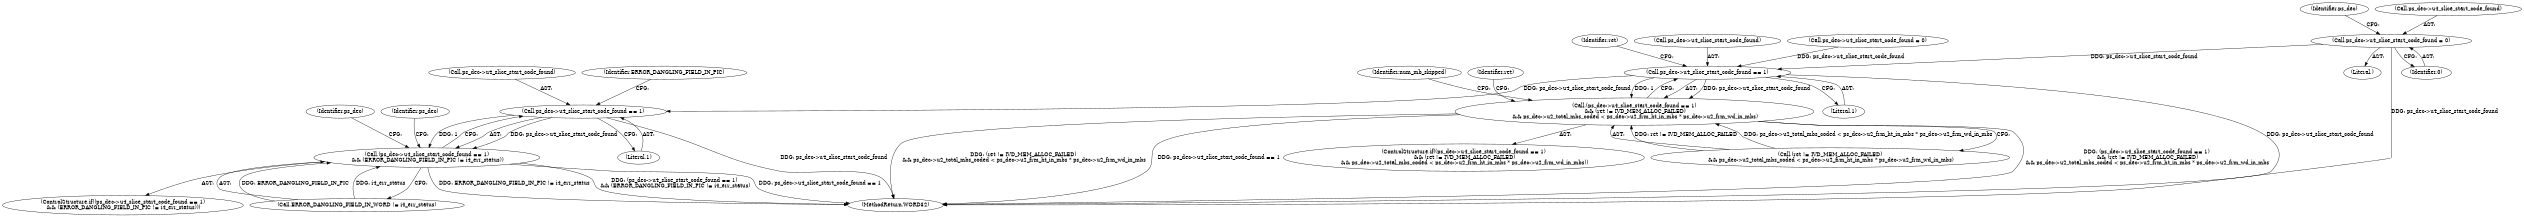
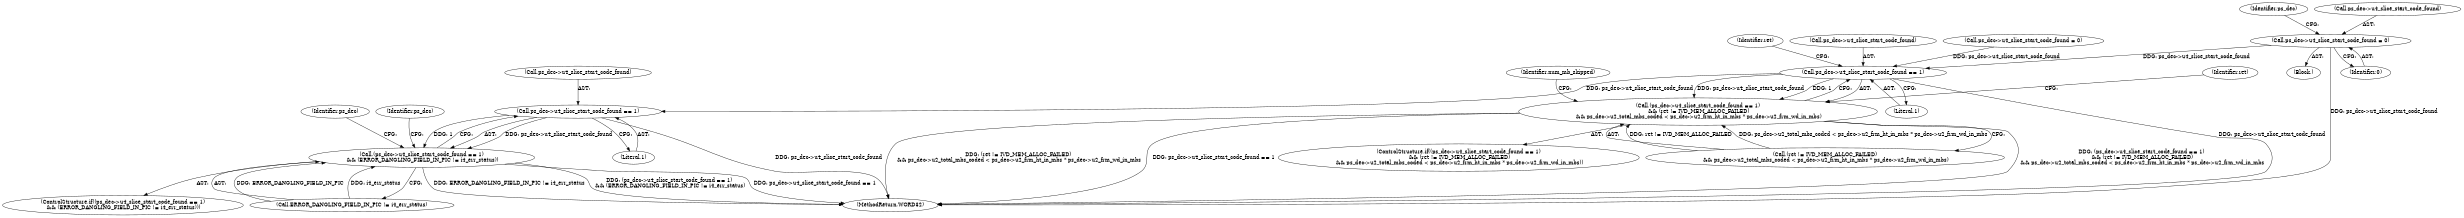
(664, 73) -> none
(2362, 73) -> (2304, 73)
(357, 205) -> (352, 205)
